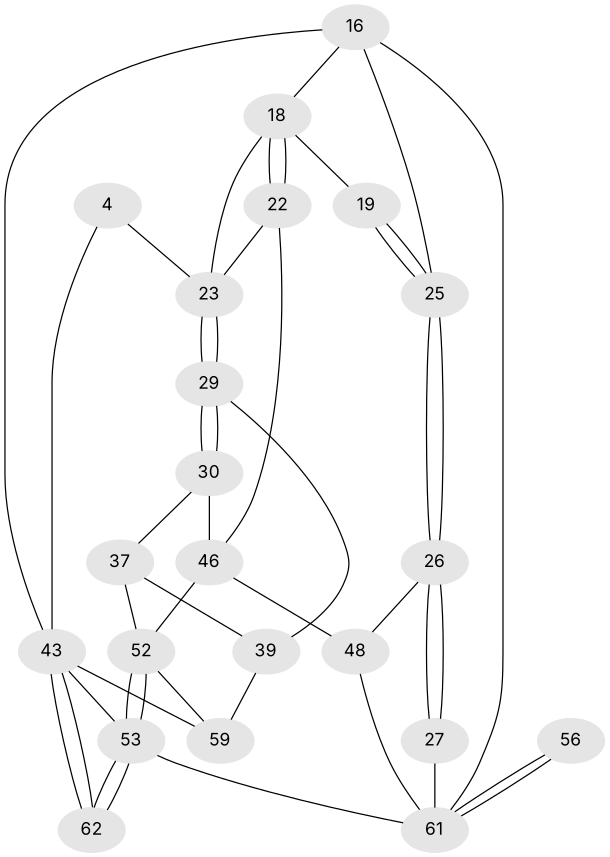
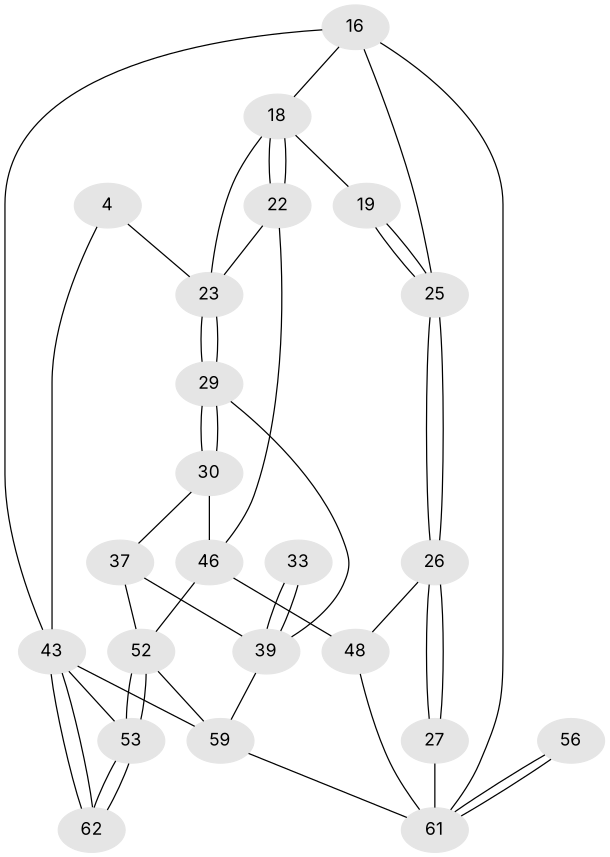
none -> (299, 562)
(279, 794) -> (328, 785)
